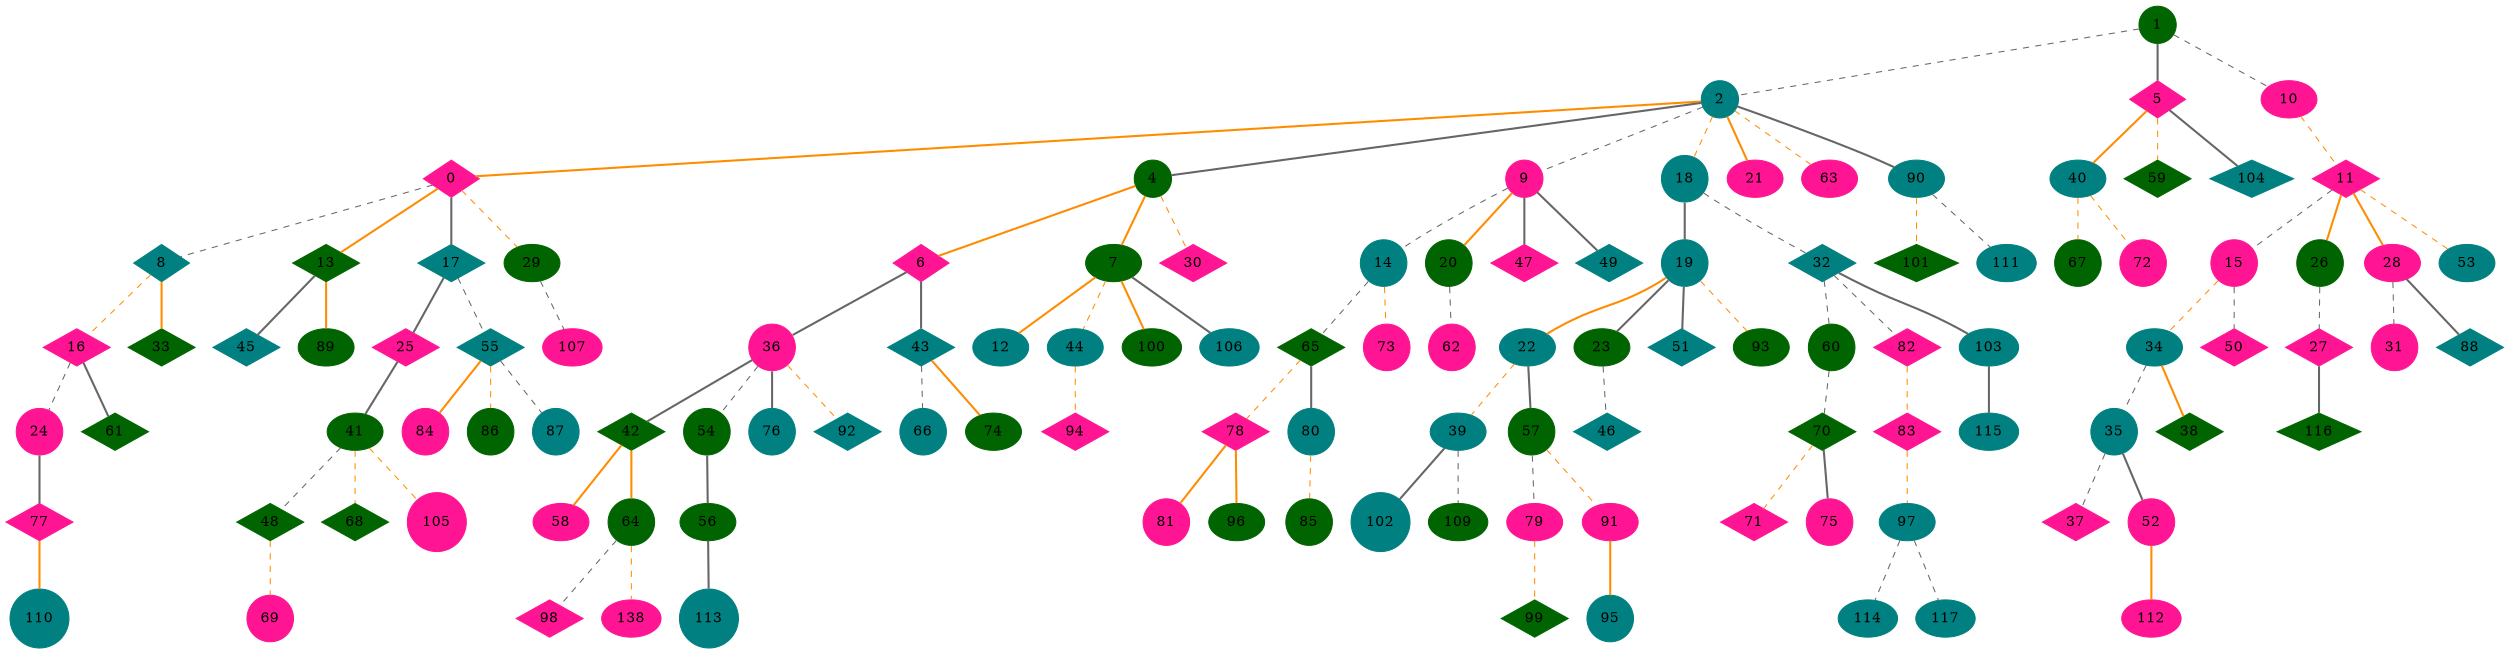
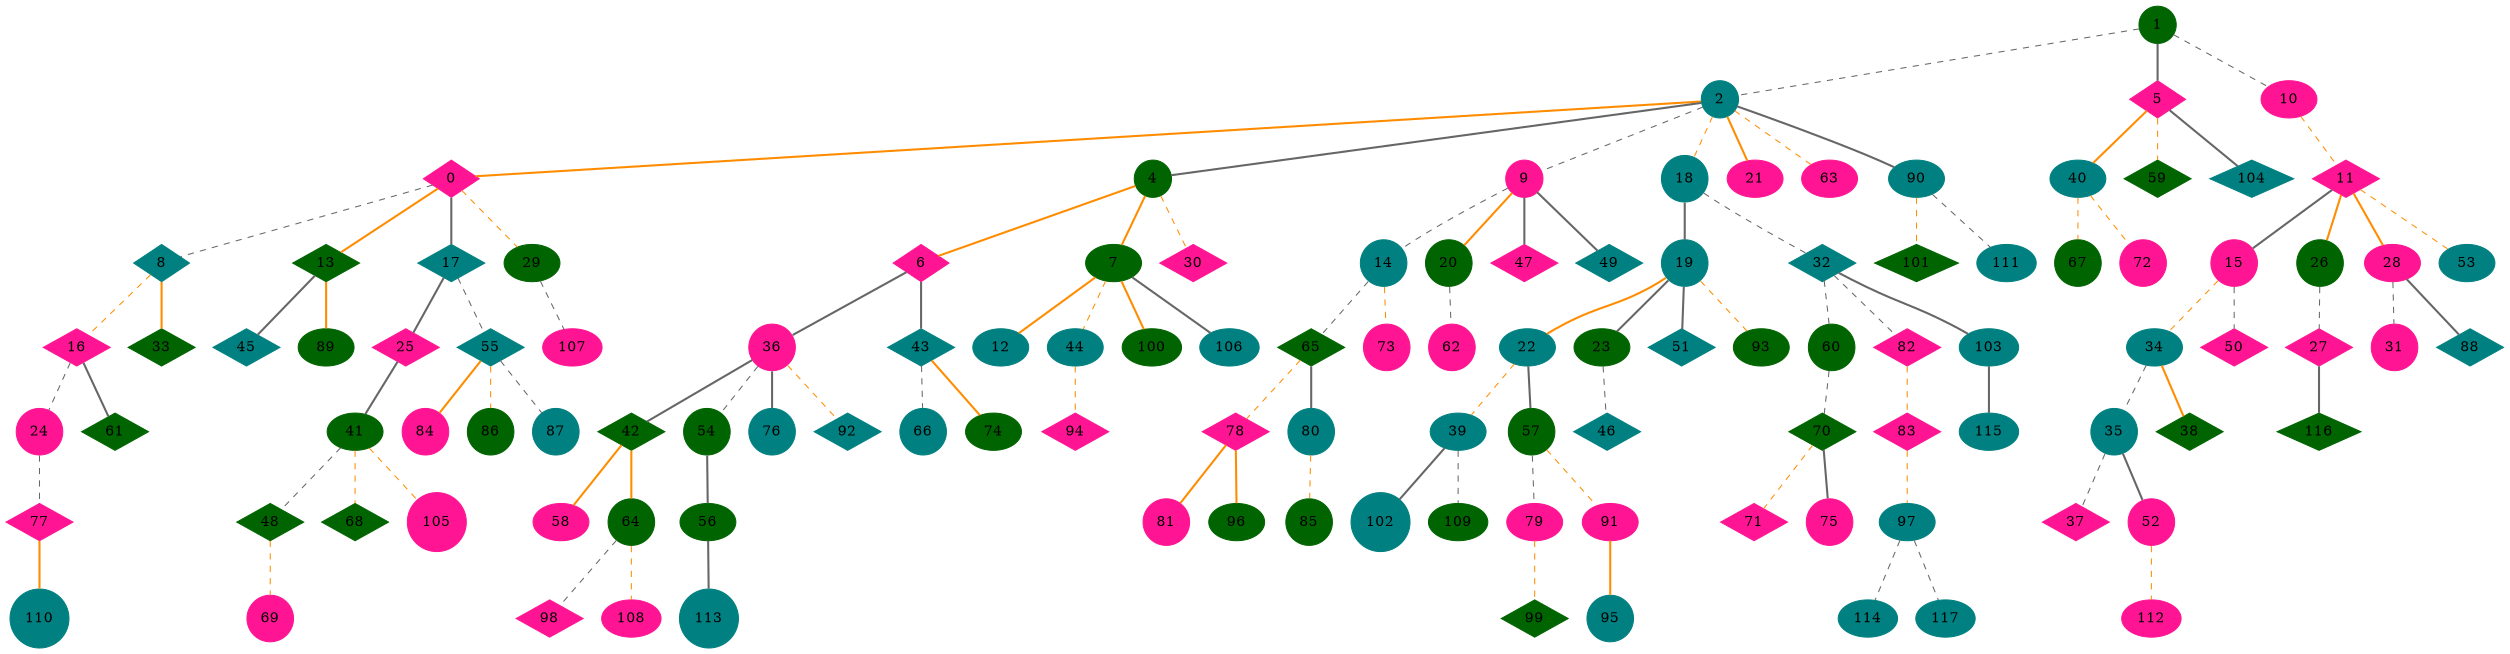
(2292, 219) -> (2292, 219)
(39, 479) -> (39, 479)
(2151, 573) -> (2151, 573)
(631, 619) -> (631, 619)
